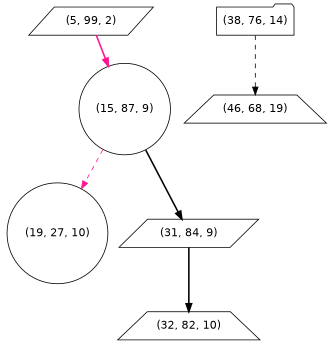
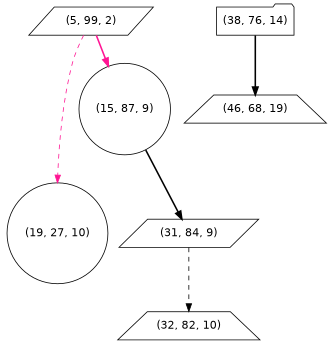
(255, 61) -> (255, 61)
(94, 166) -> (64, 104)
(189, 276) -> (189, 276)
